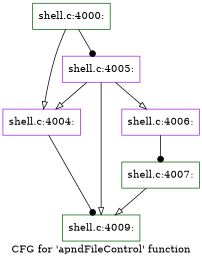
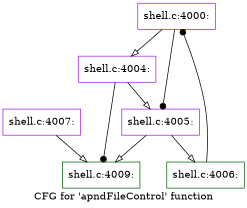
(71, 16) -> (177, 16)
(74, 93) -> (137, 93)
(161, 122) -> (206, 175)
(161, 146) -> (203, 97)
(161, 175) -> (42, 122)
